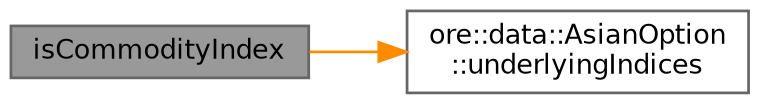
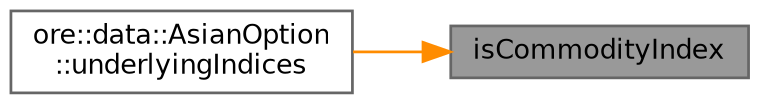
(344, 52) -> (388, 52)
